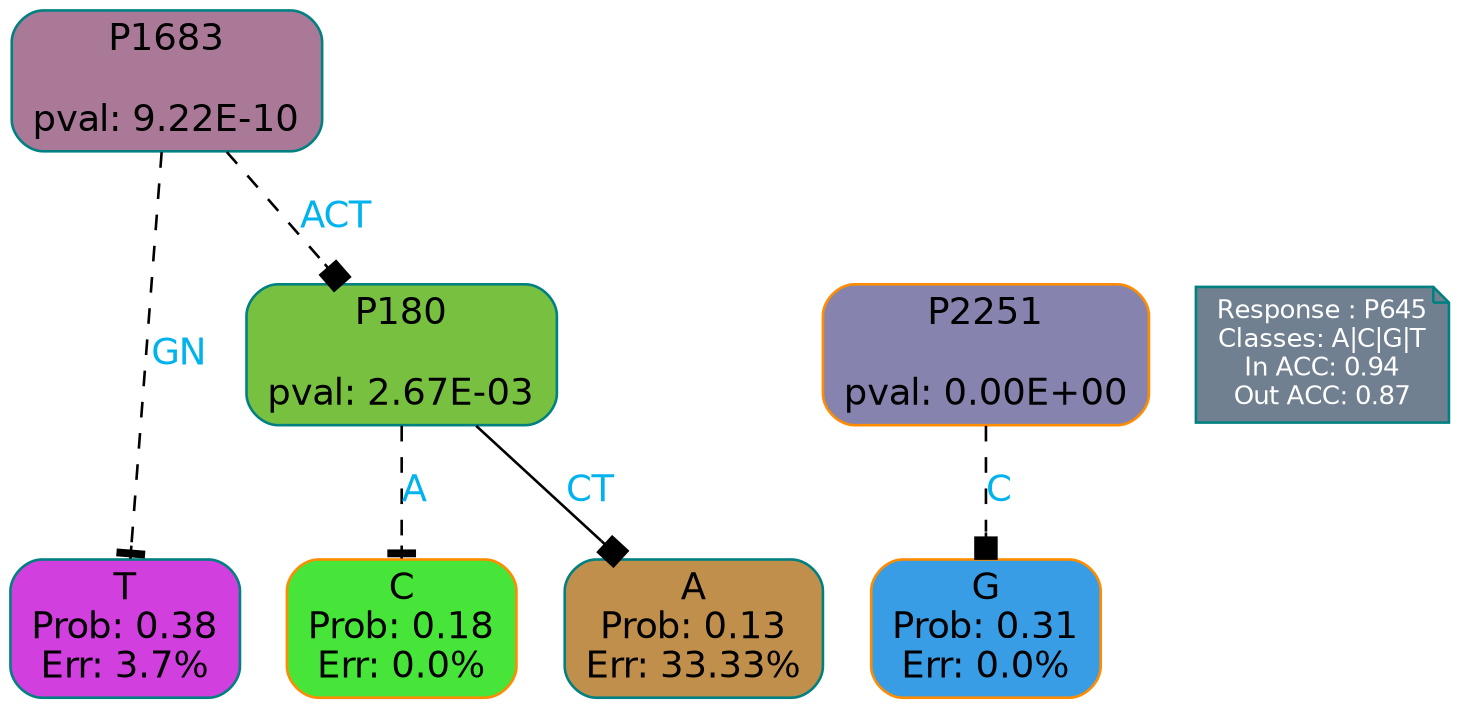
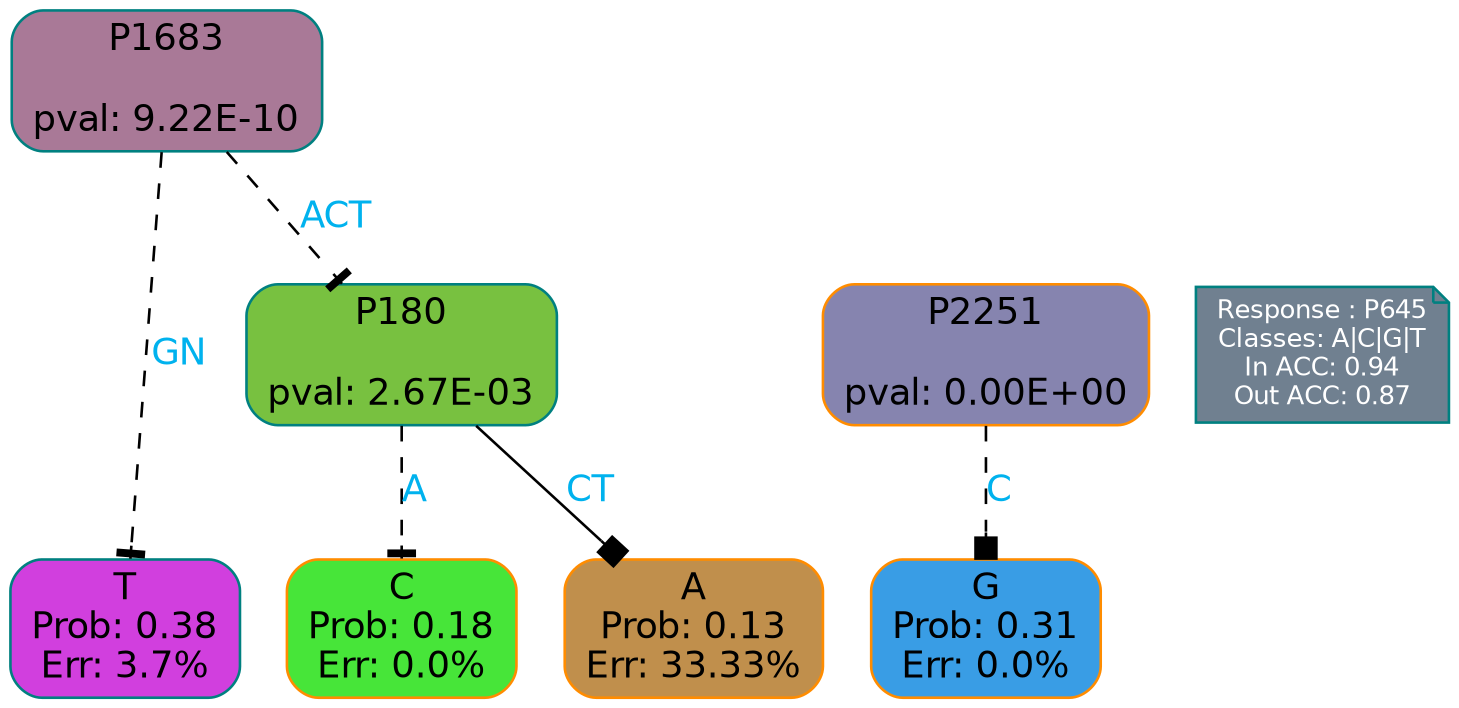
(275, 208) -> (275, 208)
(694, 629) -> (694, 629)
